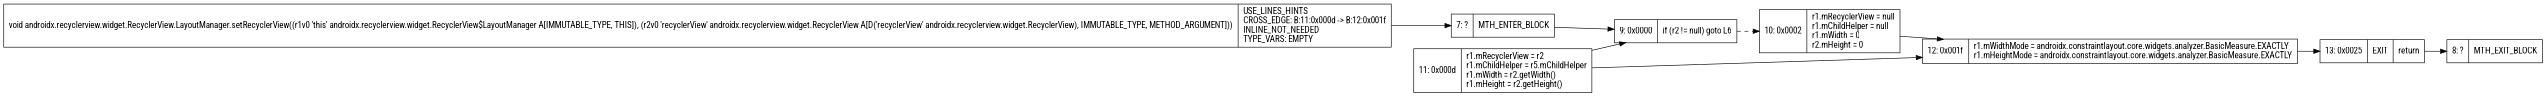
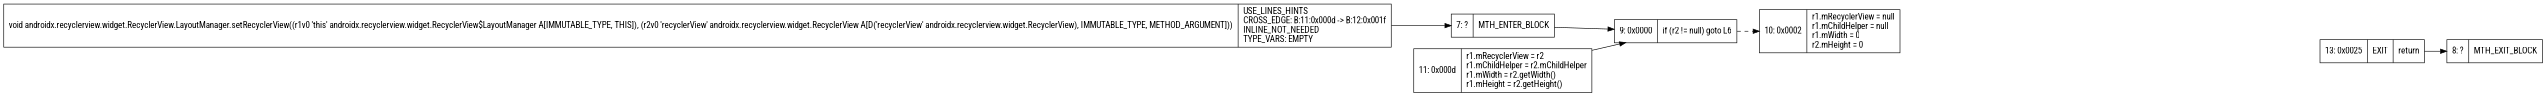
(2110, 51) -> none
(1527, 66) -> (1527, 66)
